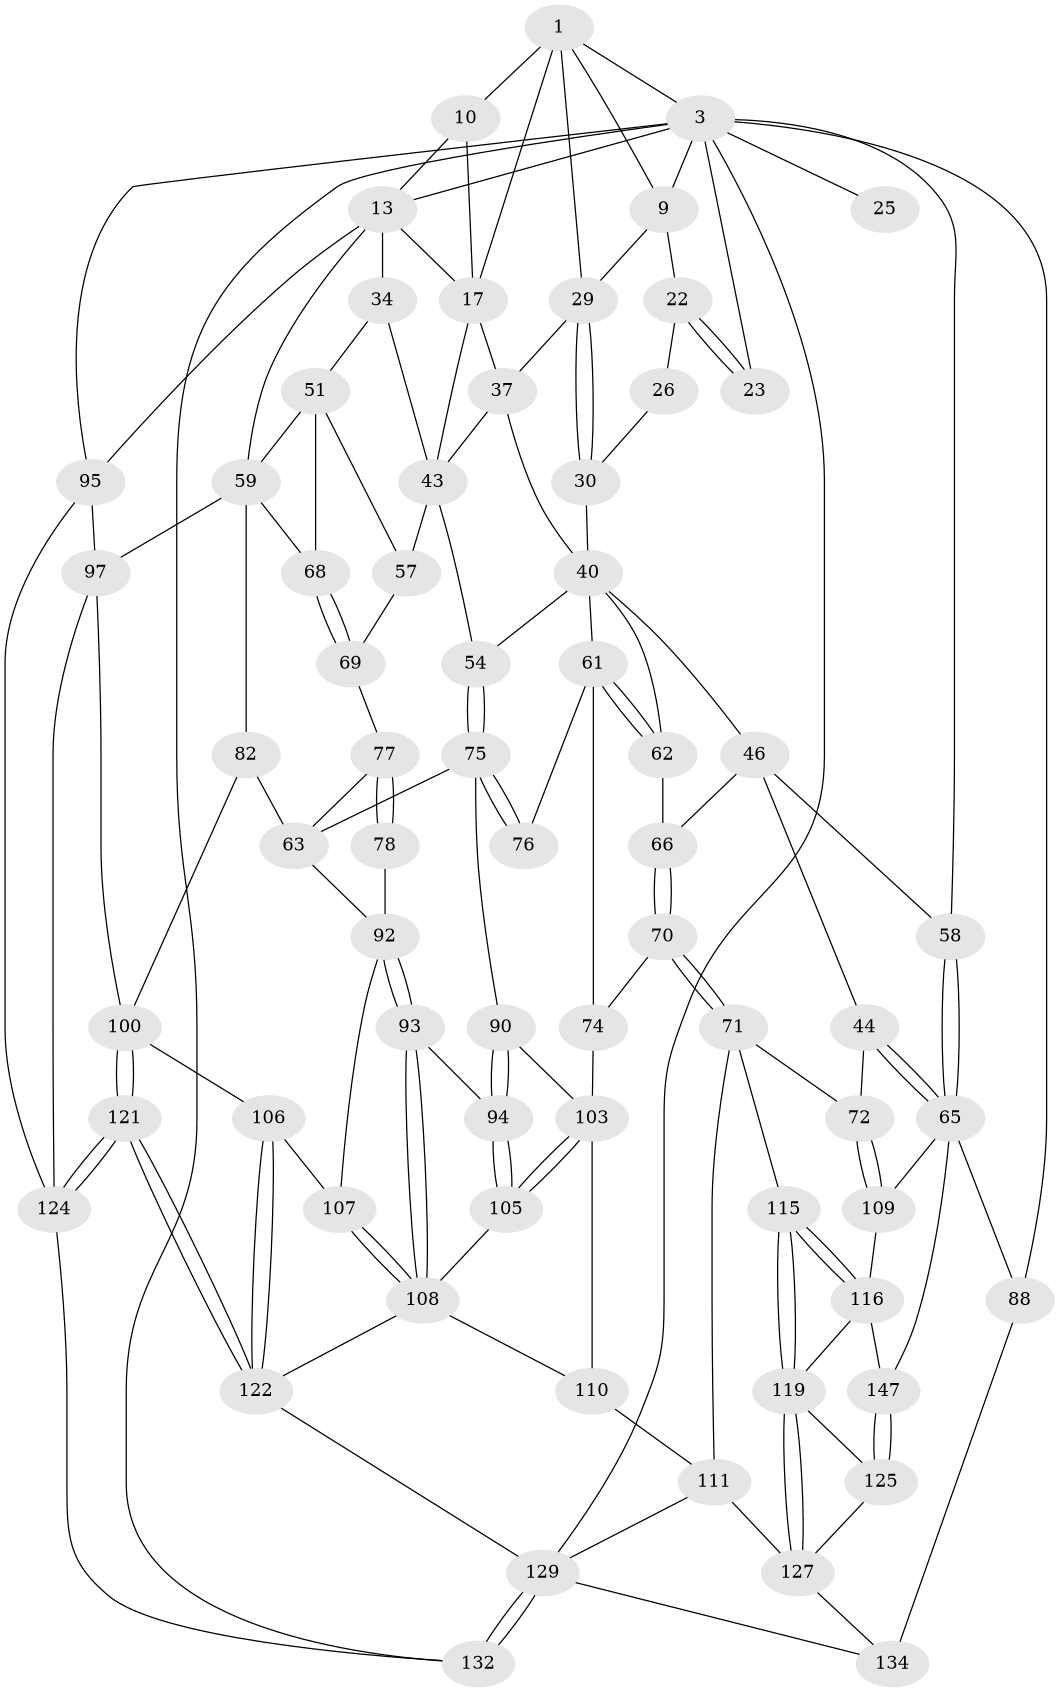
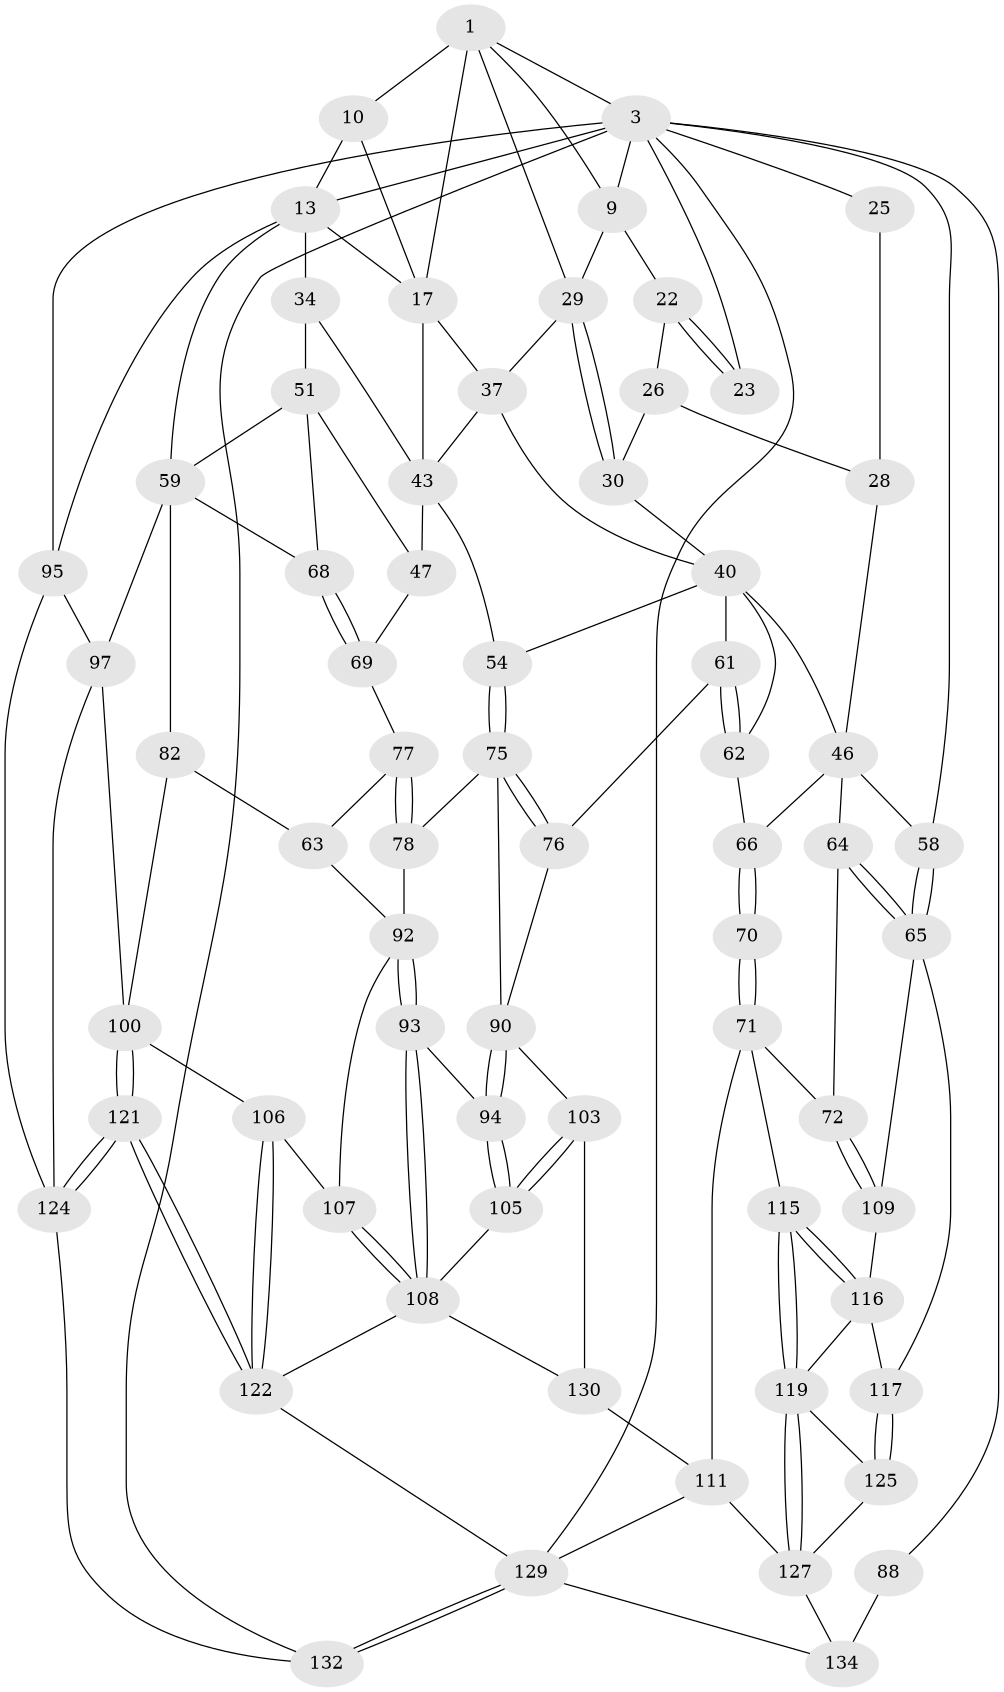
none -> (880, 482)
(407, 573) -> (422, 573)
(385, 800) -> (451, 800)
none -> (528, 937)
(593, 1028) -> none
(865, 1028) -> (838, 846)
(985, 1209) -> none
(592, 1391) -> (585, 1391)
(884, 1391) -> (886, 1391)
